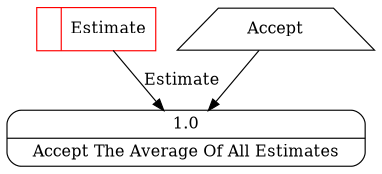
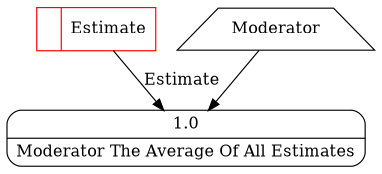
(276, 29) -> (276, 29)
(186, 152) -> (186, 152)
